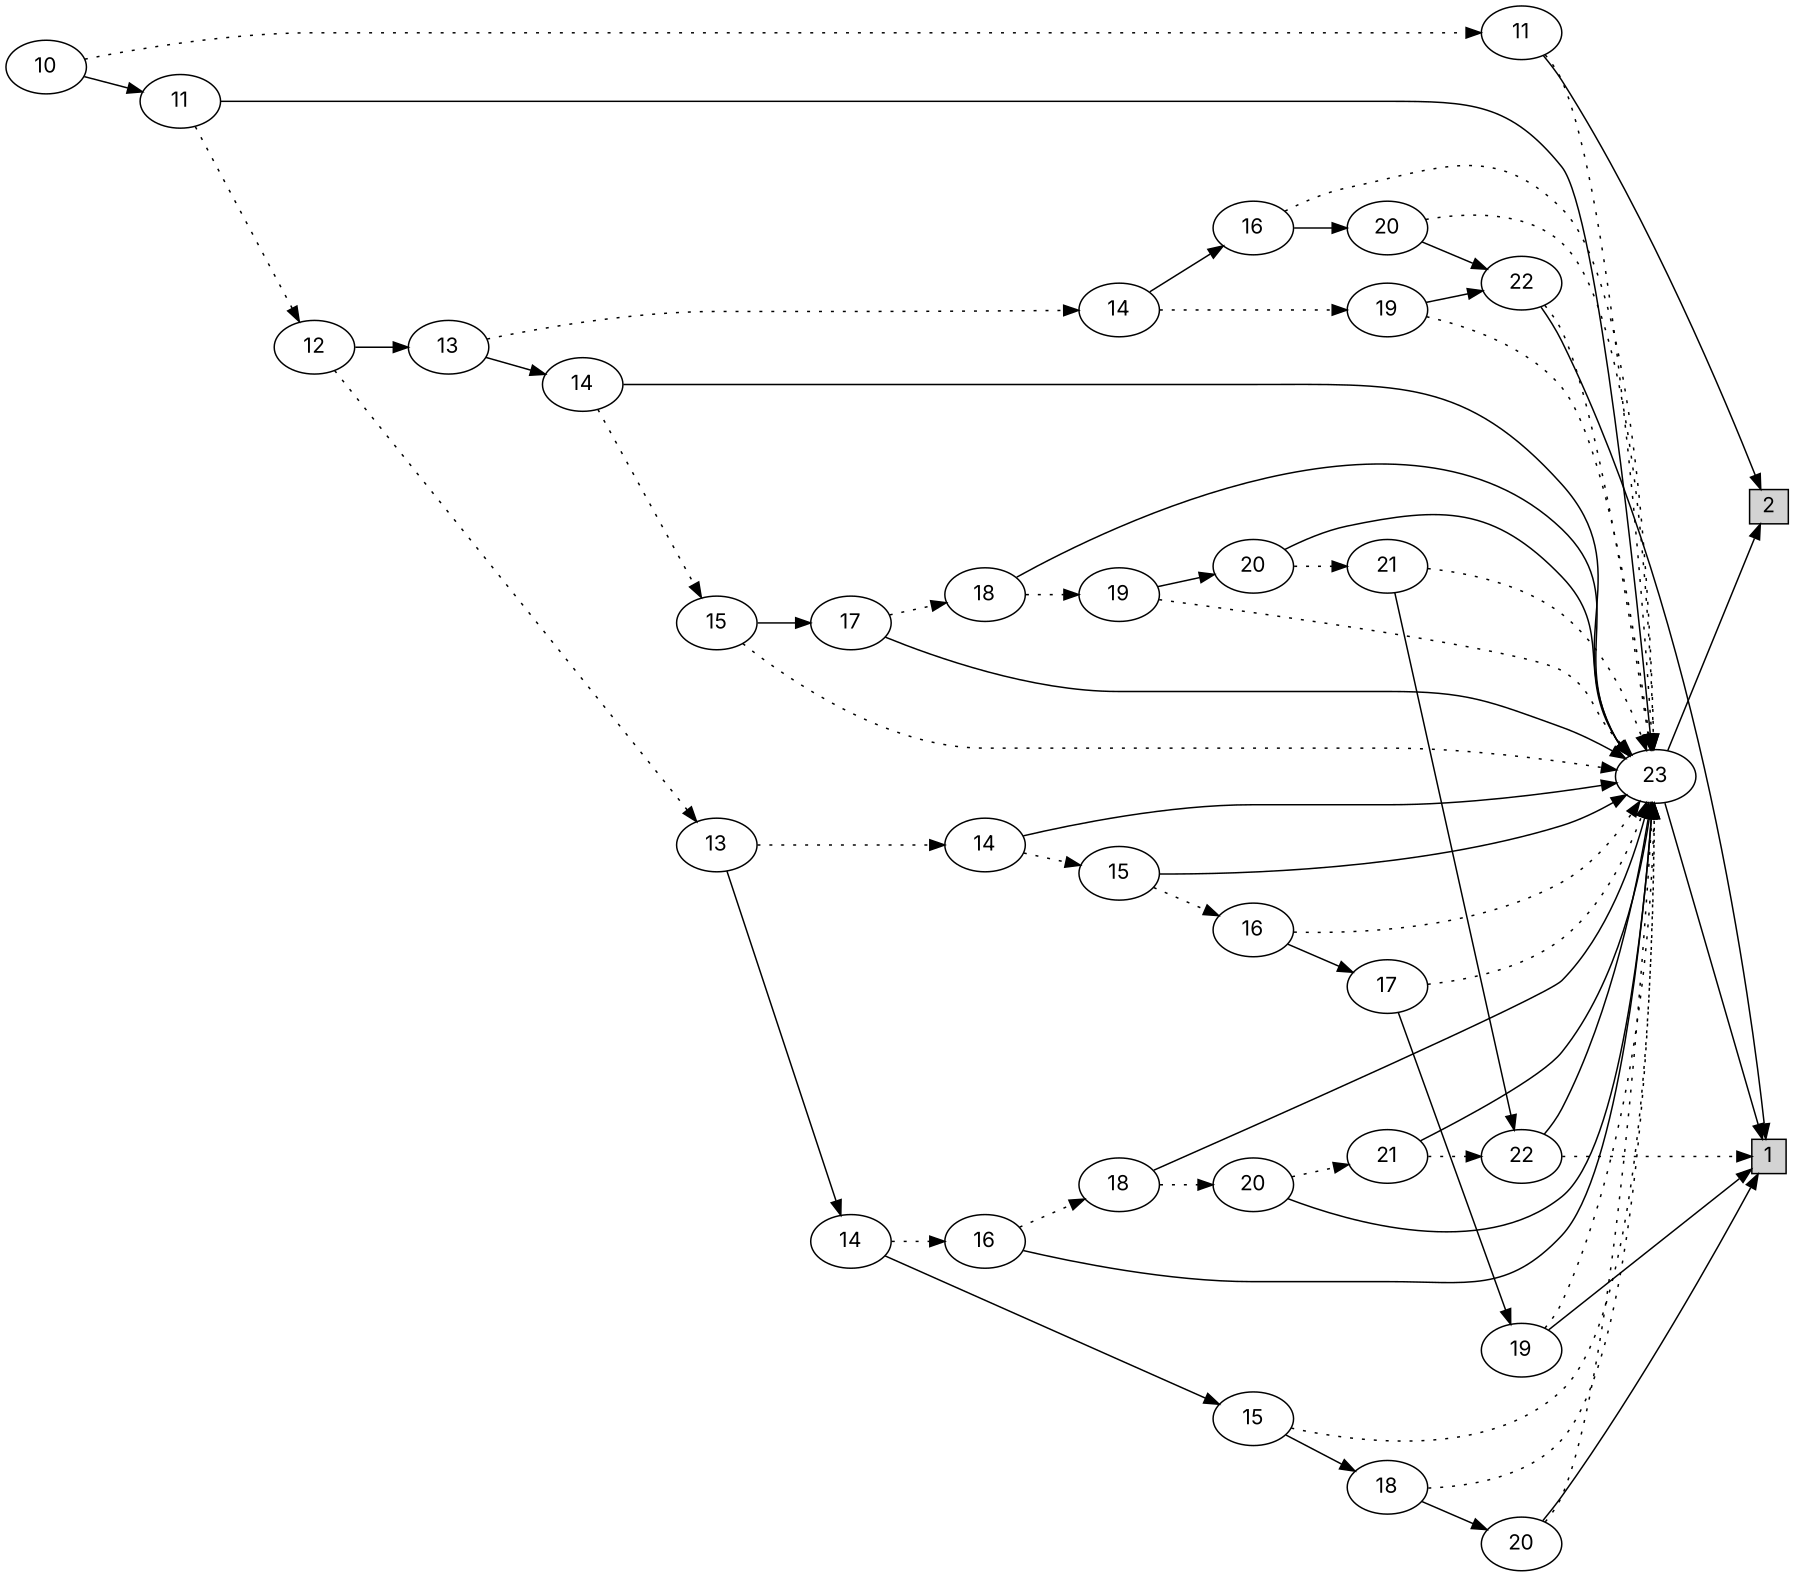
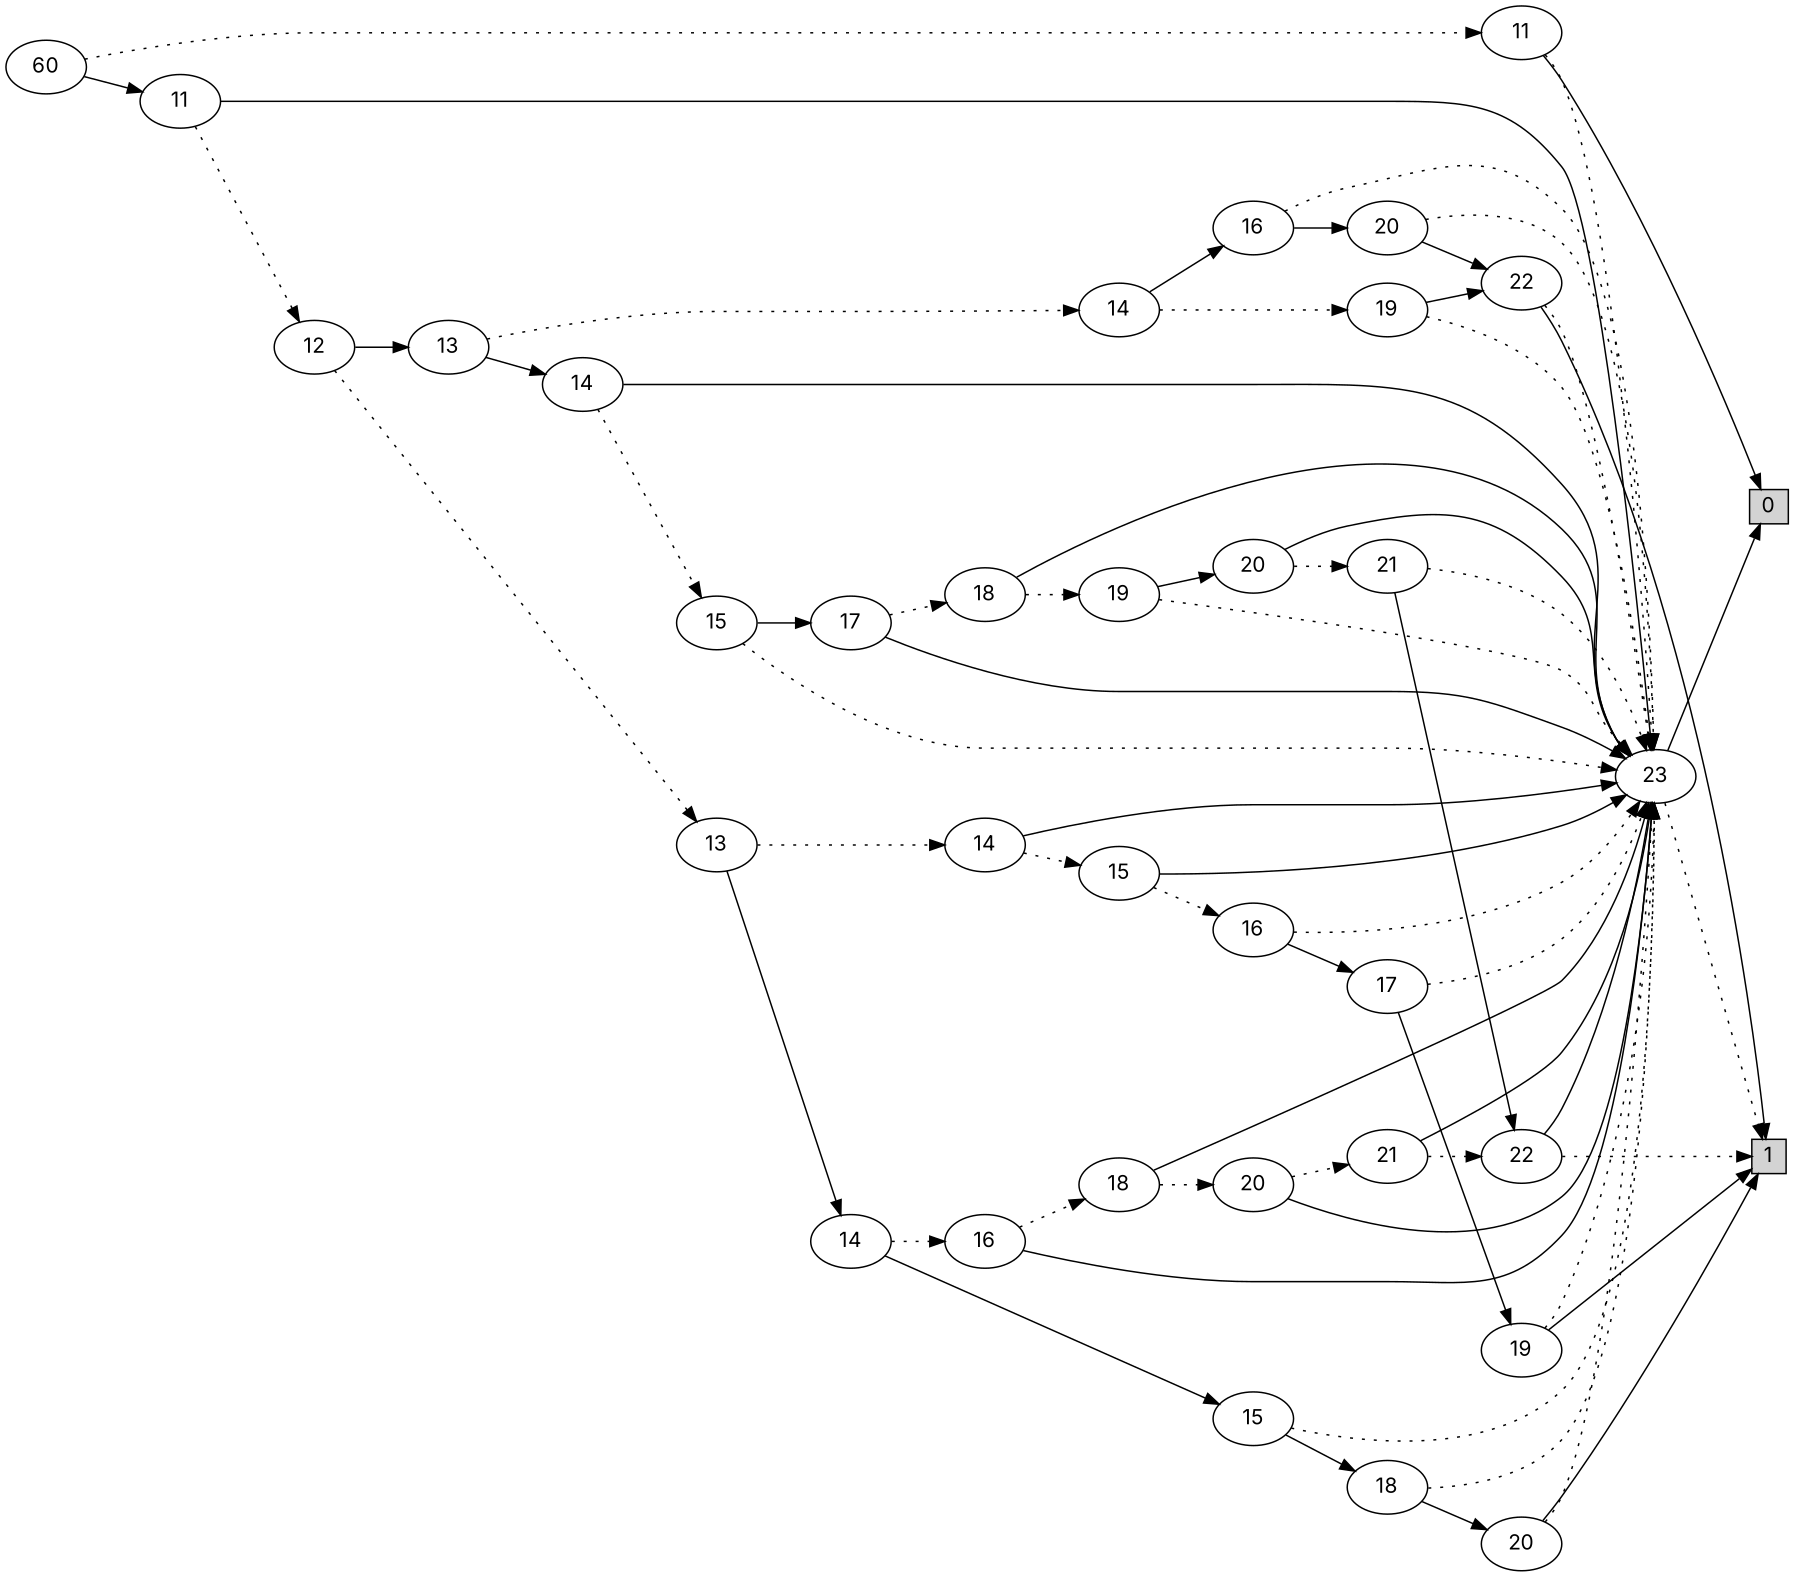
(46, 67) -> (46, 67)
(1769, 507) -> (1769, 507)
(1712, 964) -> (1712, 964)
